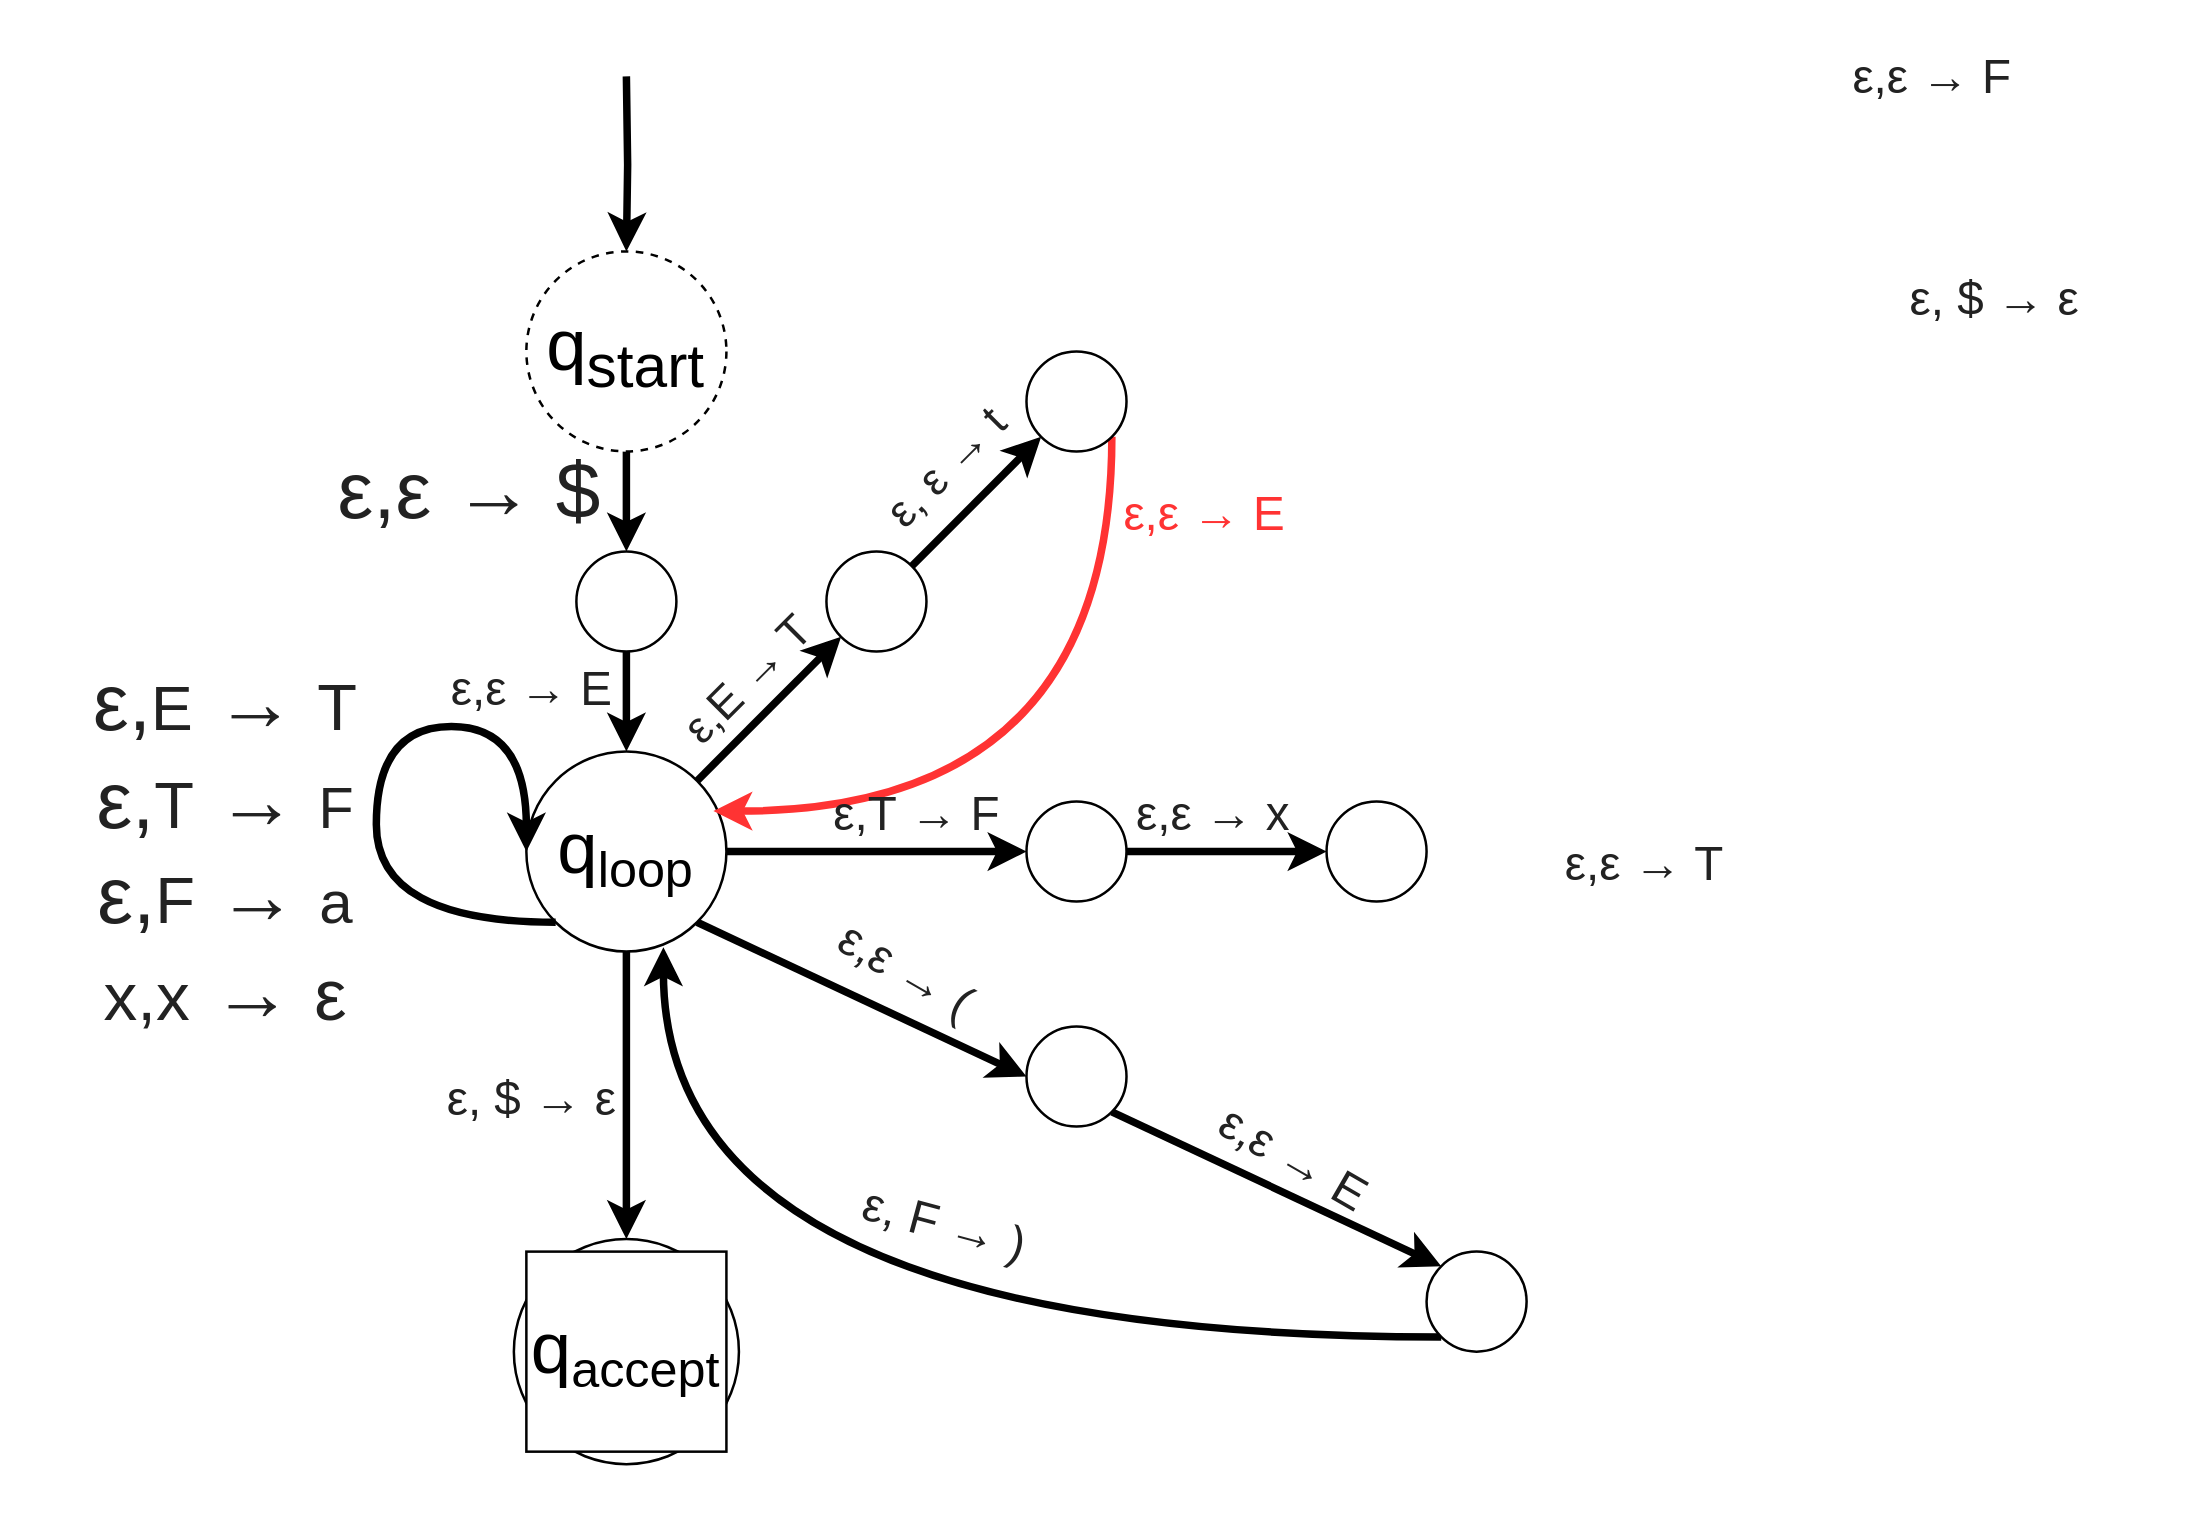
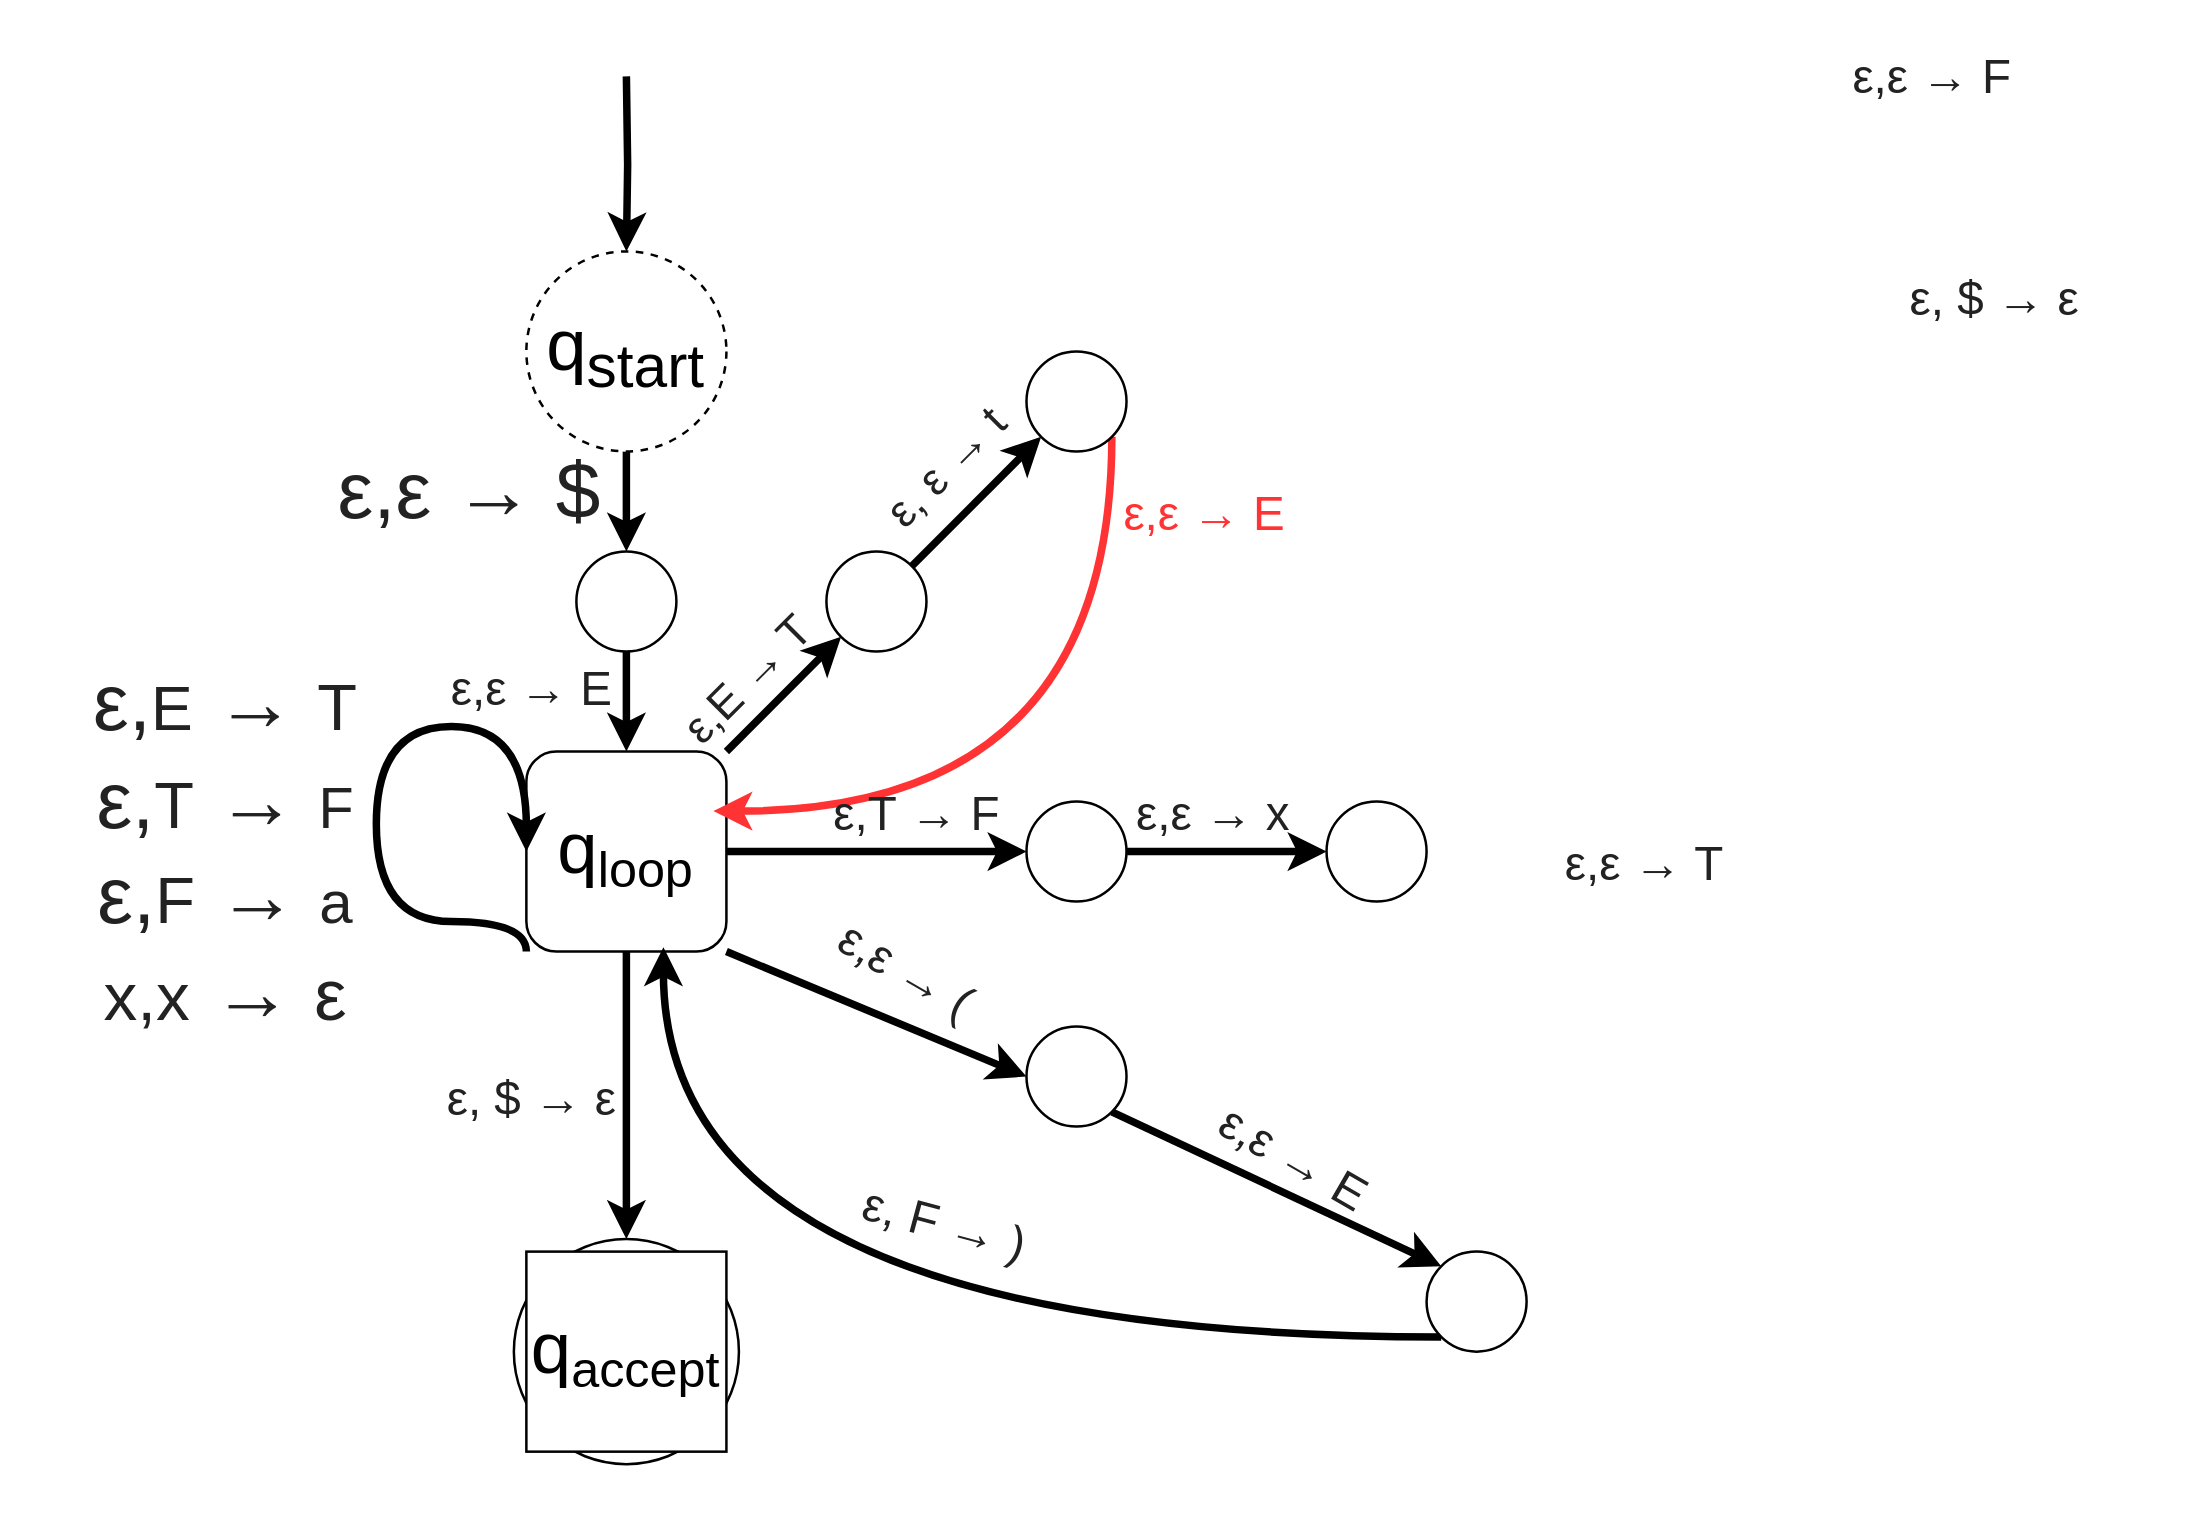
(626, 851) -> (626, 851)
